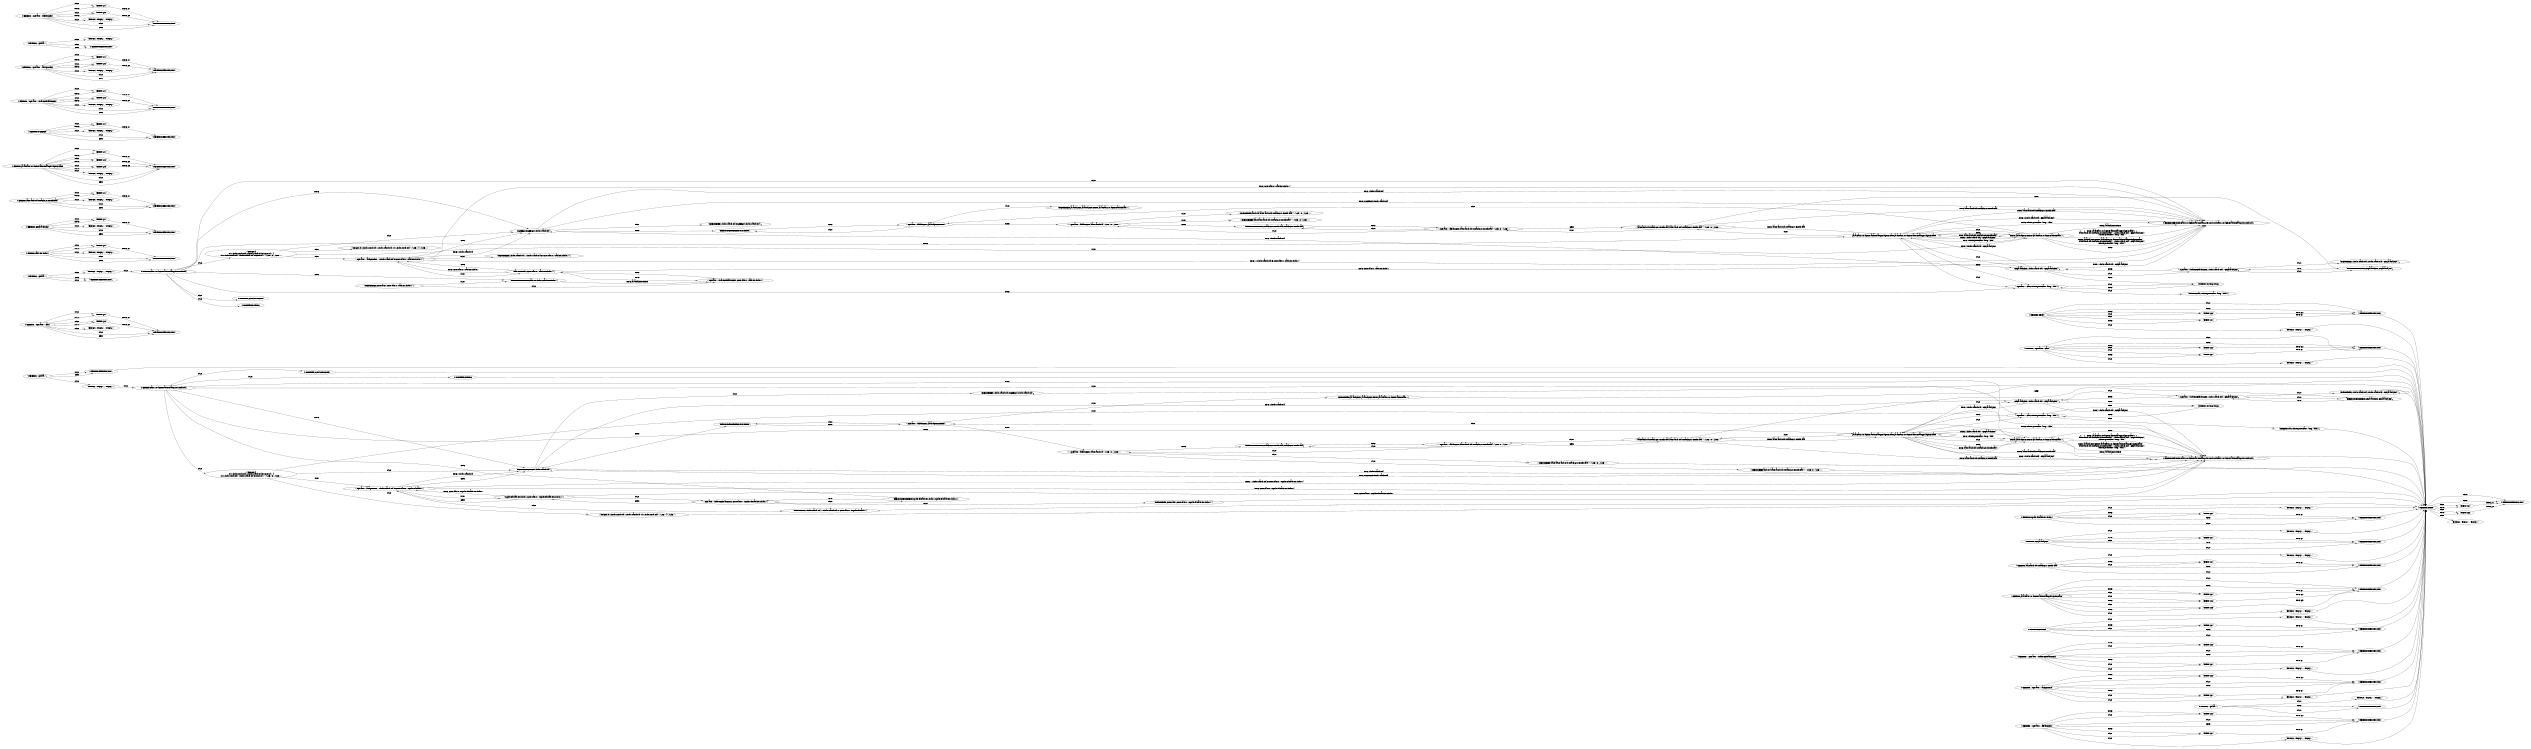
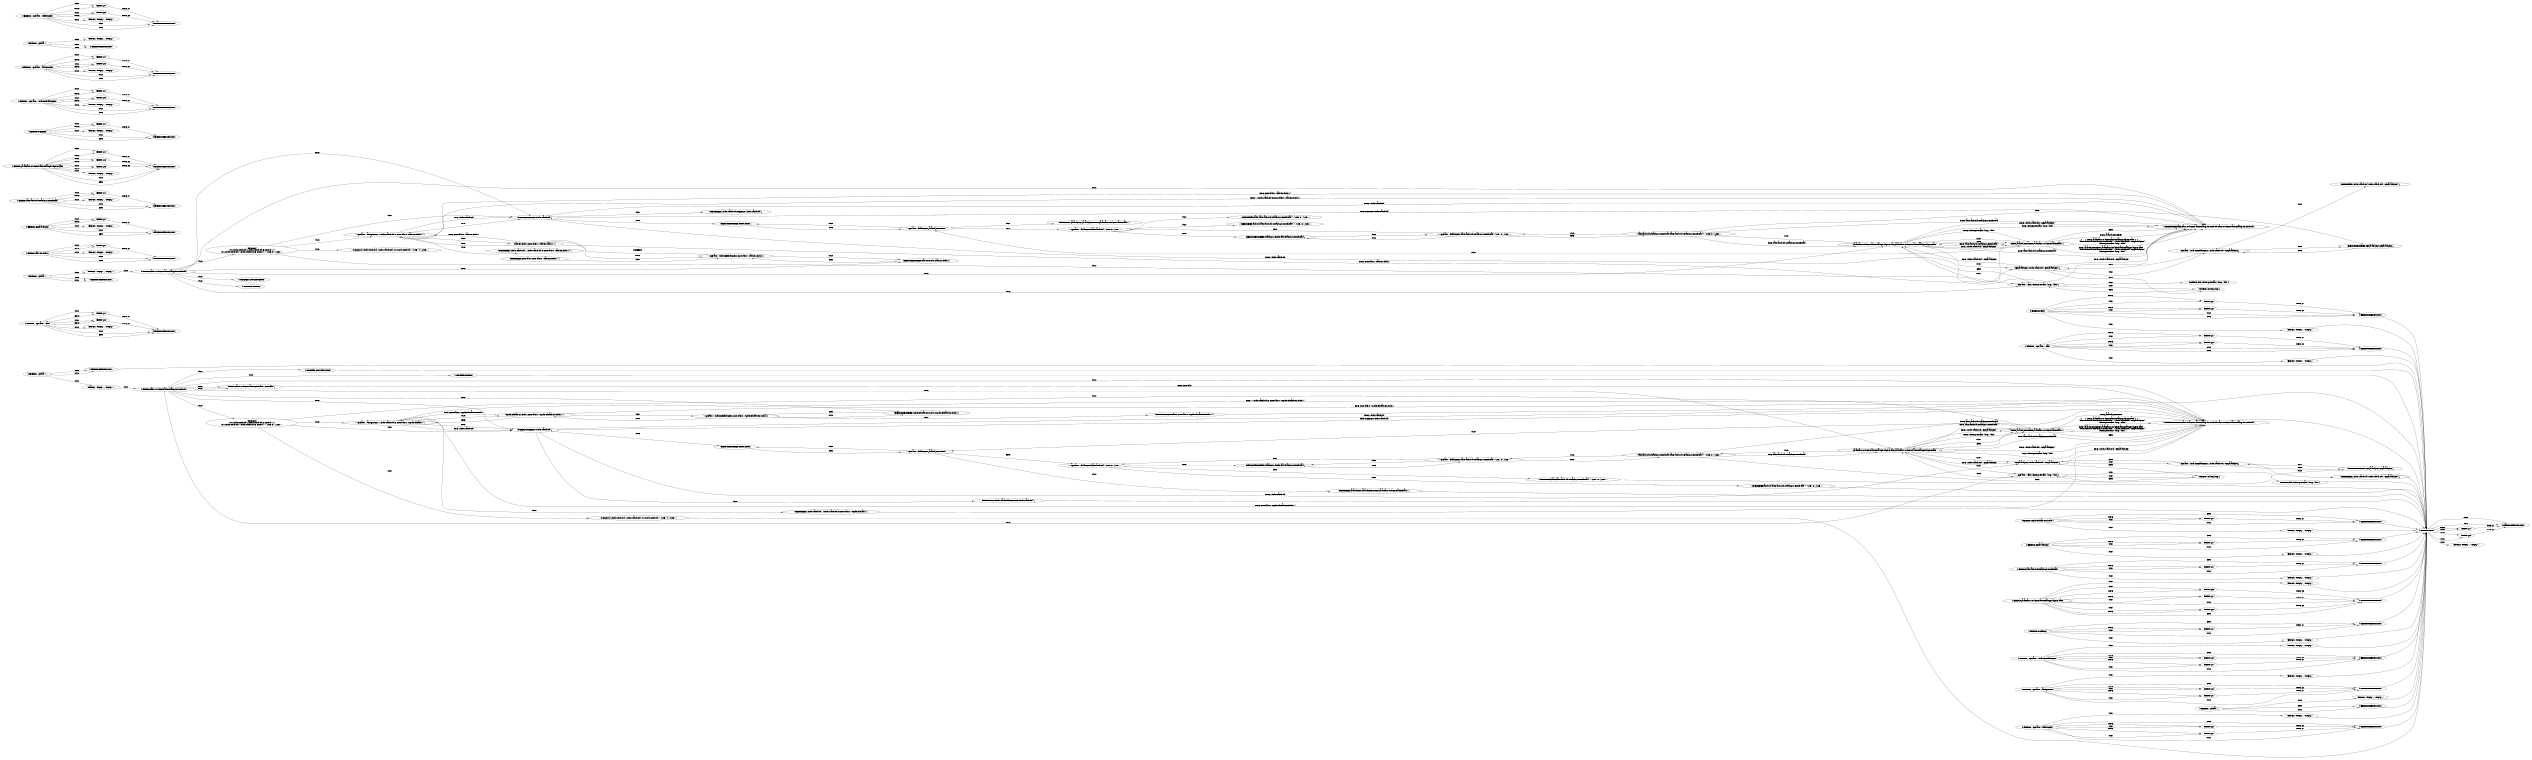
(637, 272) -> (638, 250)
(637, 282) -> (831, 260)
(463, 283) -> (836, 258)
none -> (251, 387)
